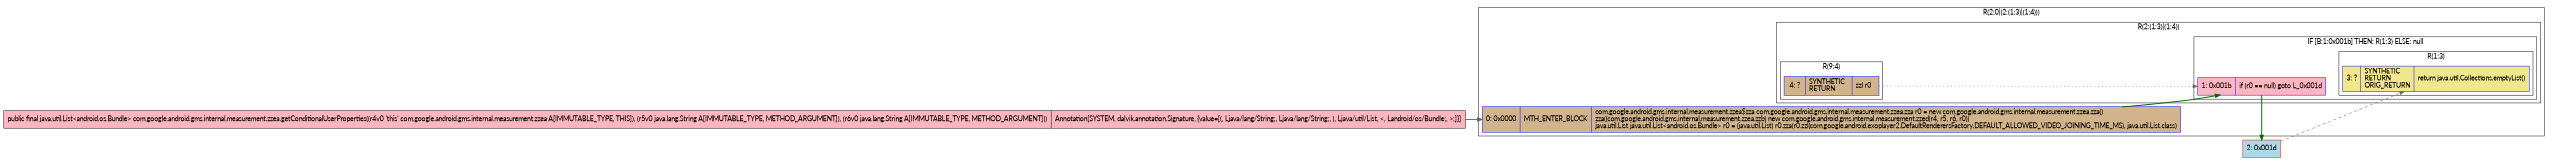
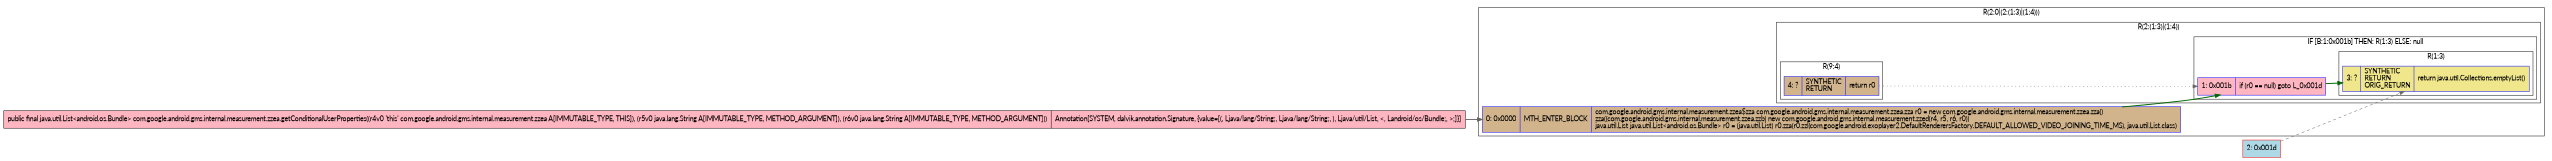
(1864, 86) -> (1862, 86)
(2262, 115) -> (2332, 83)
